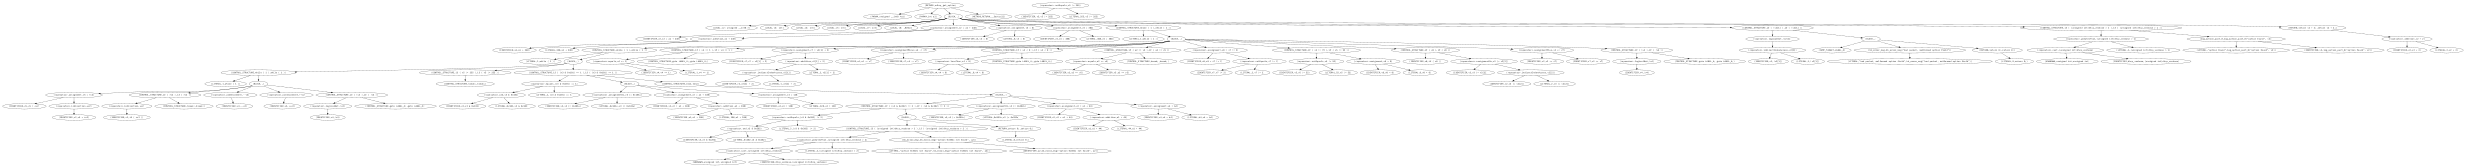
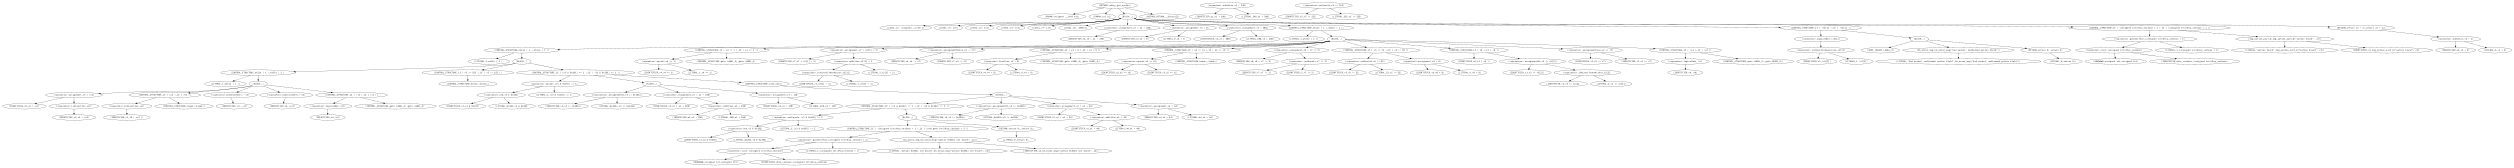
(837, 35) -> none
(1252, 73) -> (1300, 73)
